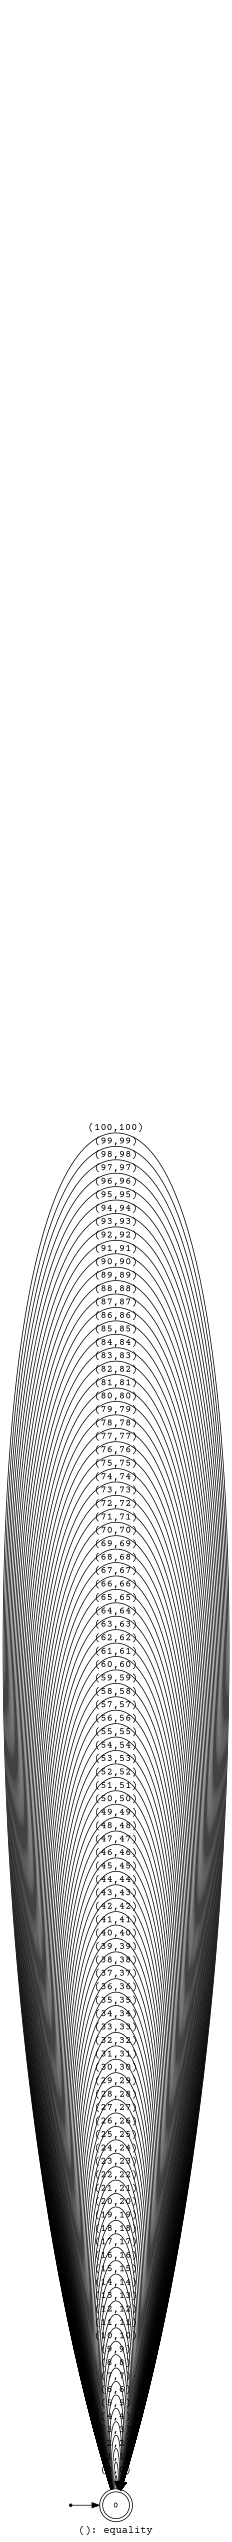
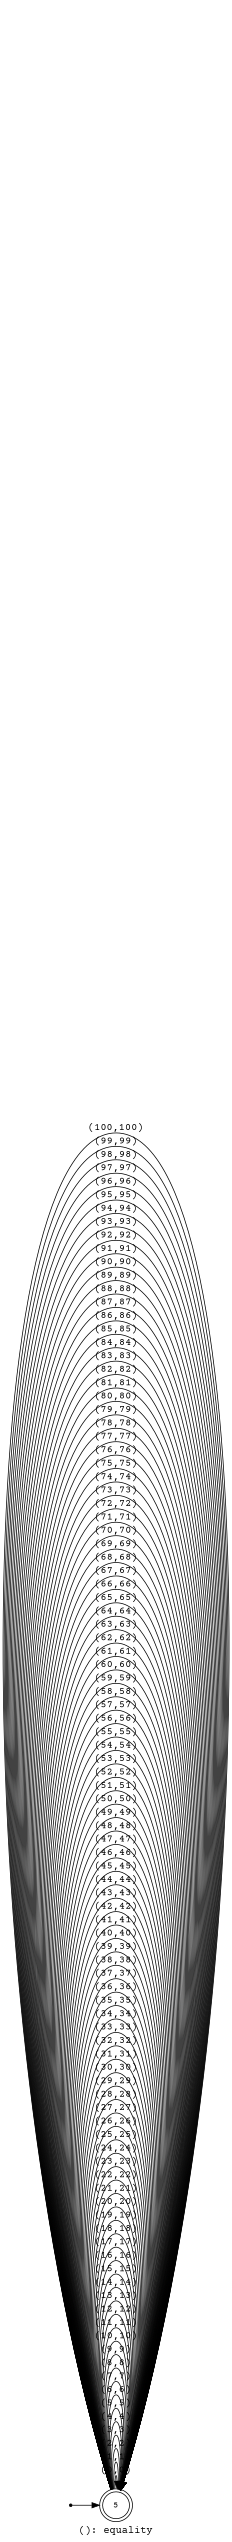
(116, 2505) -> (116, 2505)
